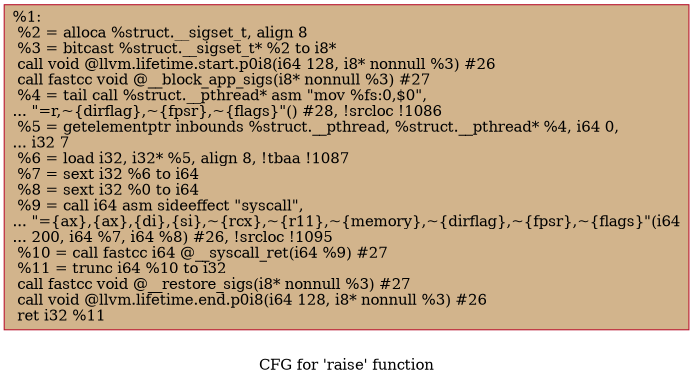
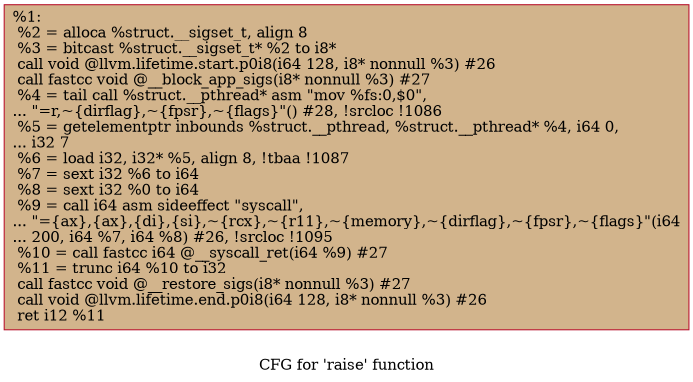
(59, 316) -> (59, 316)
